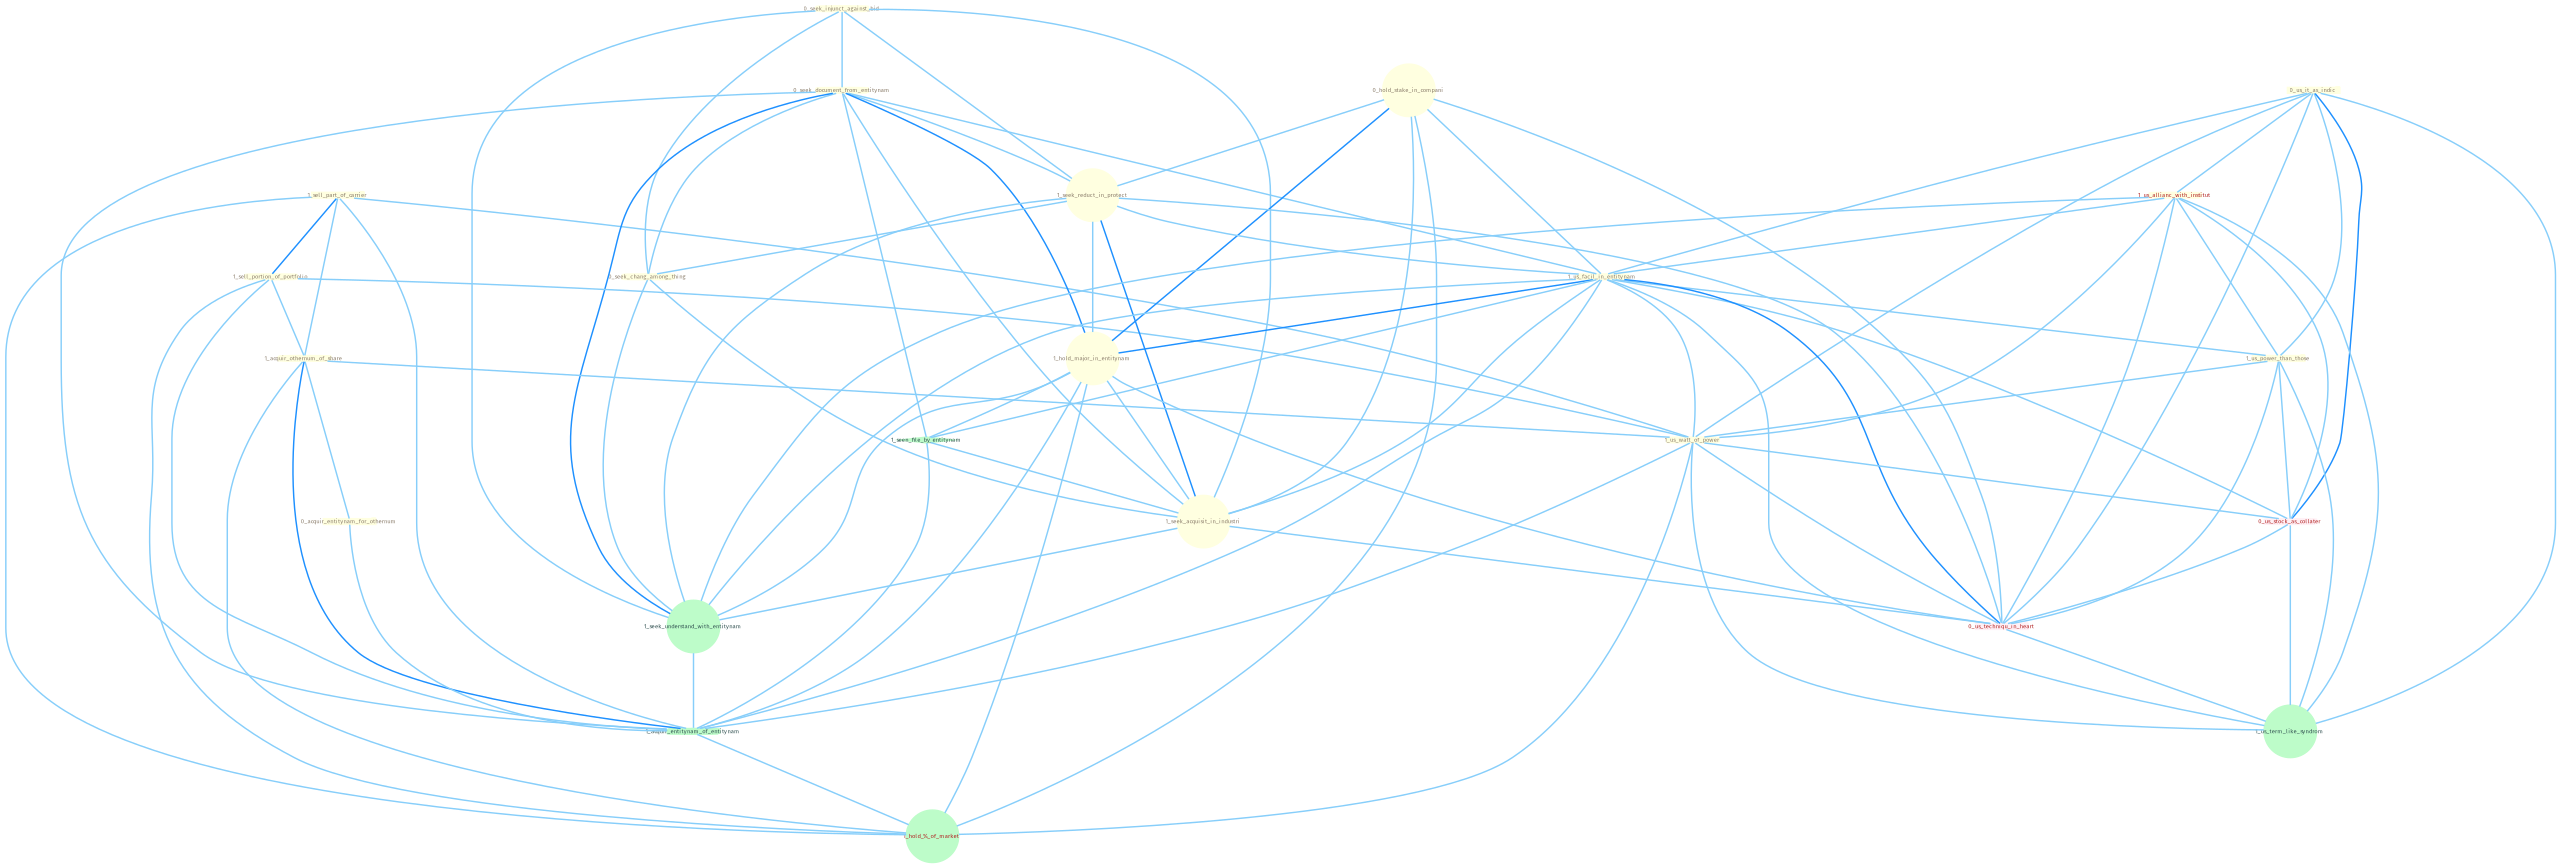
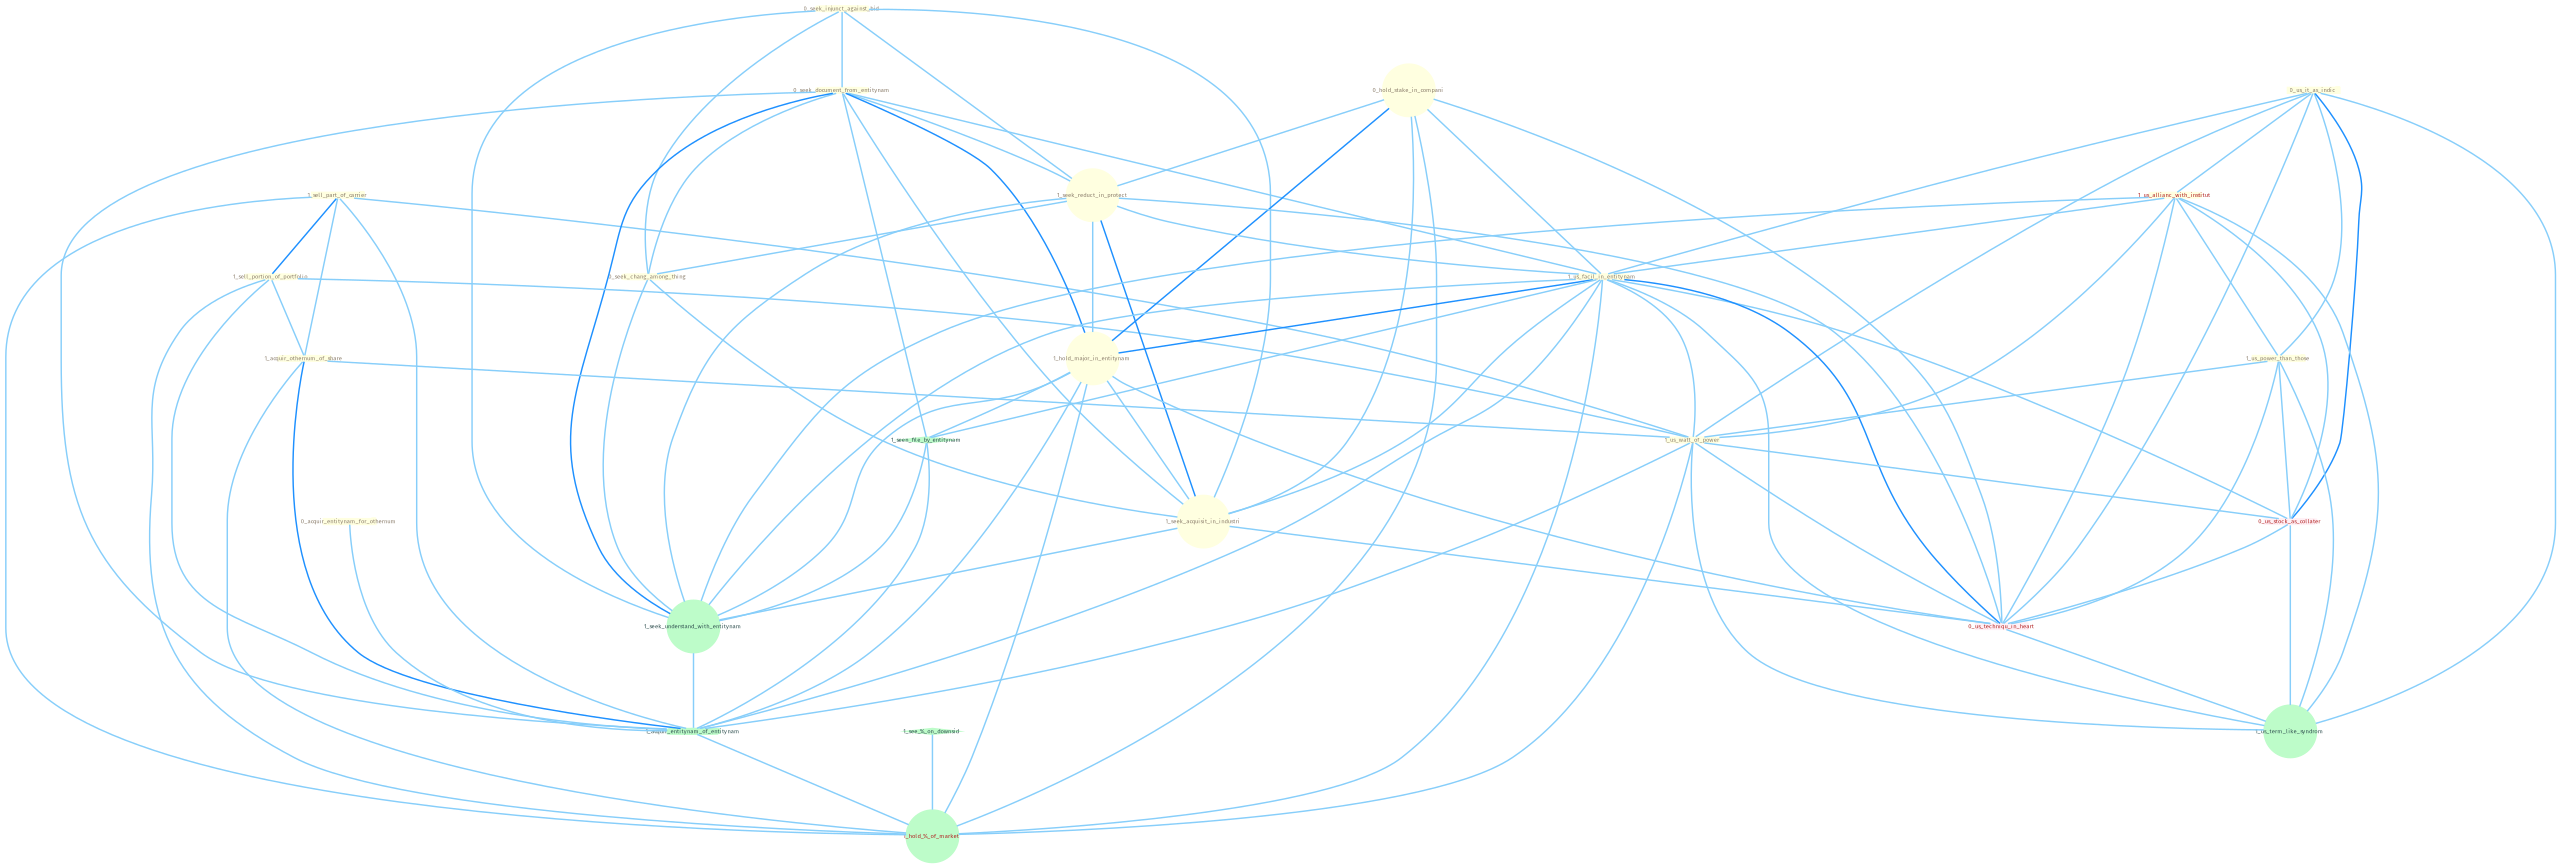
(1941, 318) -> (1429, 730)
(327, 440) -> none
(1048, 476) -> (856, 567)
none -> (932, 731)
